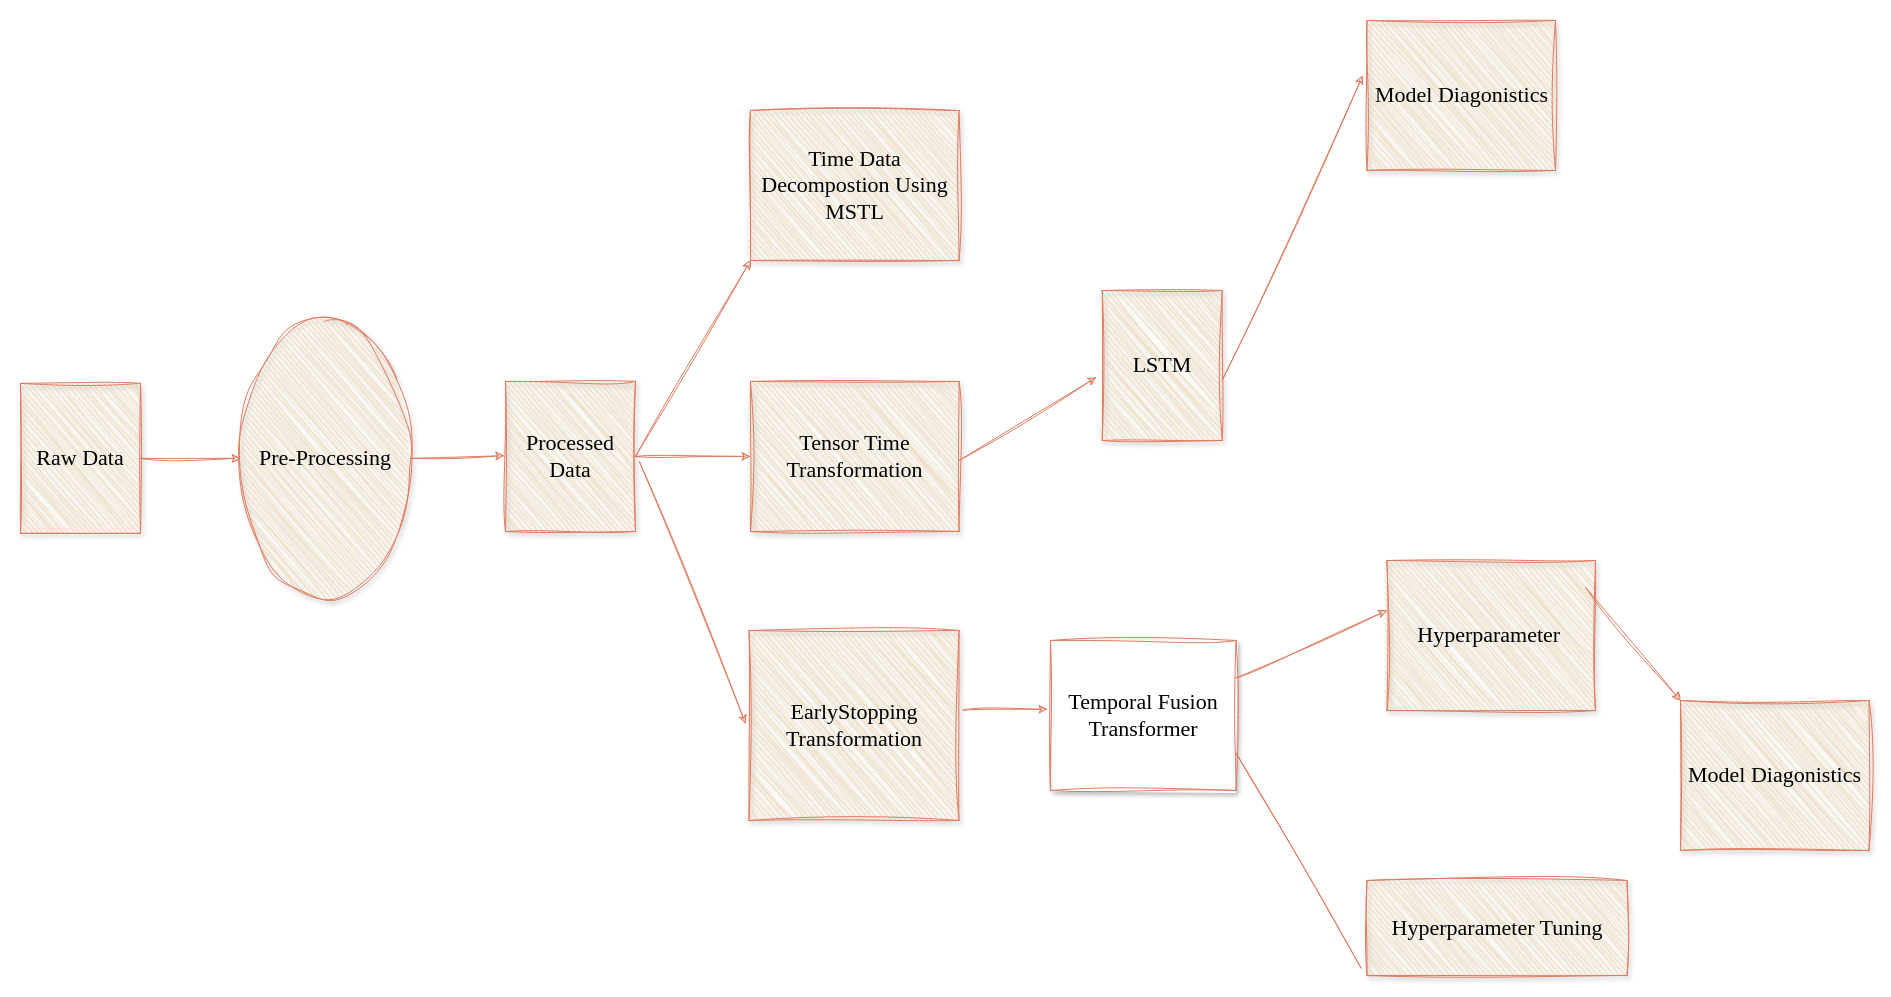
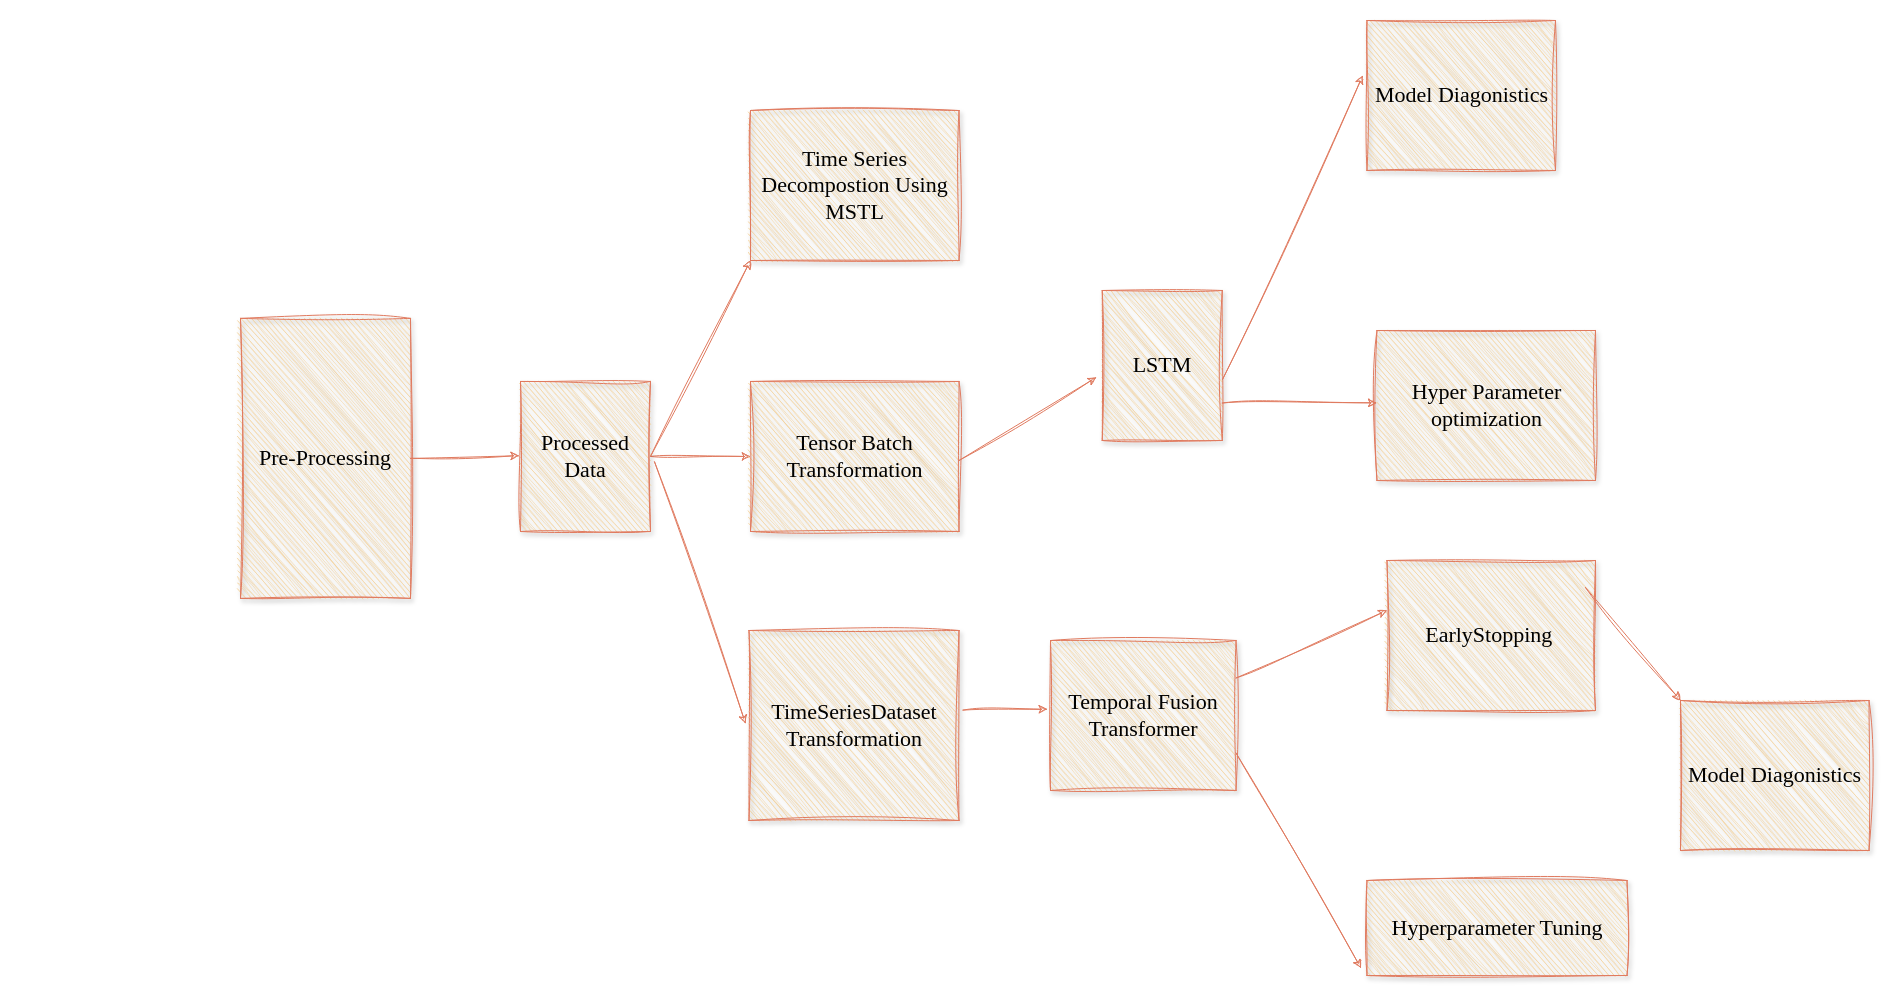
(855, 186) -> (855, 186)
none -> (1296, 403)
none -> (1486, 406)
(571, 456) -> (586, 456)
(855, 457) -> (855, 457)
(81, 458) -> none
(188, 458) -> none
(326, 458) -> (326, 458)
(1492, 636) -> (1492, 636)
(1143, 715) -> (1143, 715)
(855, 726) -> (855, 726)
(1358, 964) -> (1357, 961)
